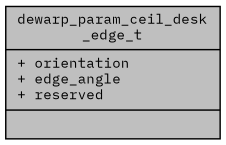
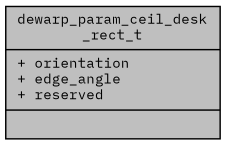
(113, 35) -> (113, 35)
